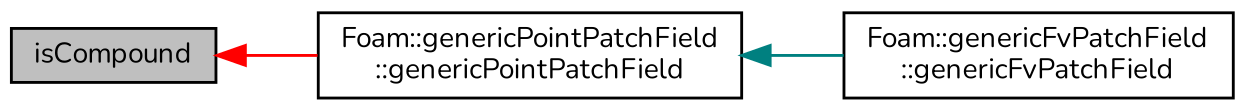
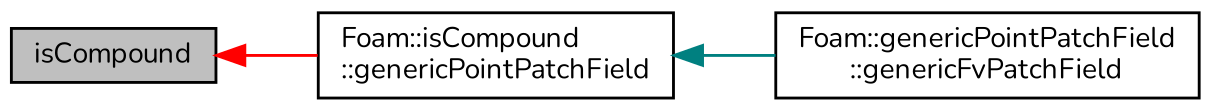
(530, 55) -> (496, 55)
(1039, 55) -> (987, 55)
